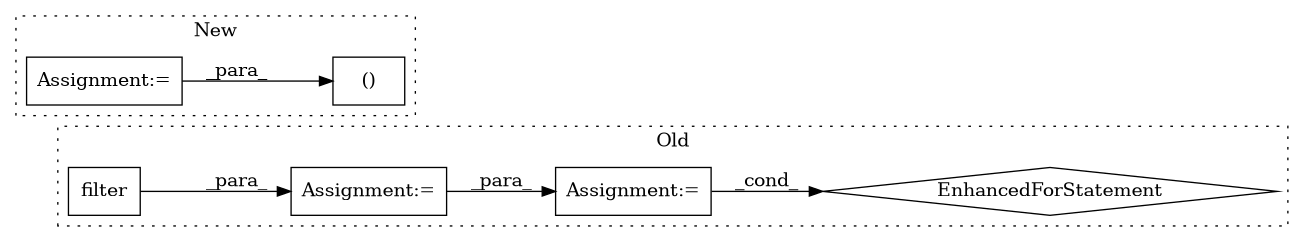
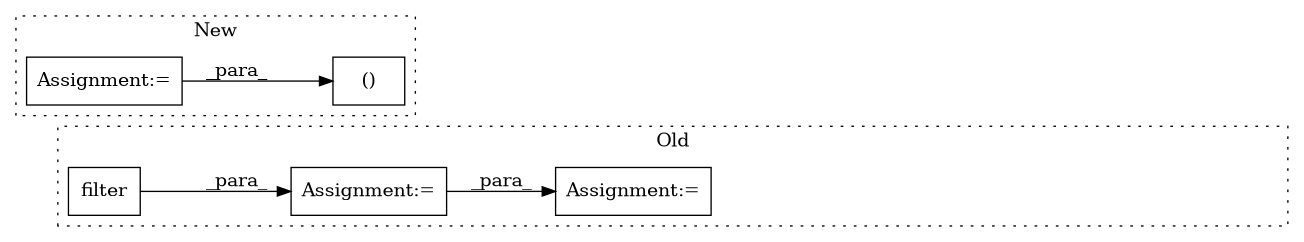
(1050, 191) -> none
